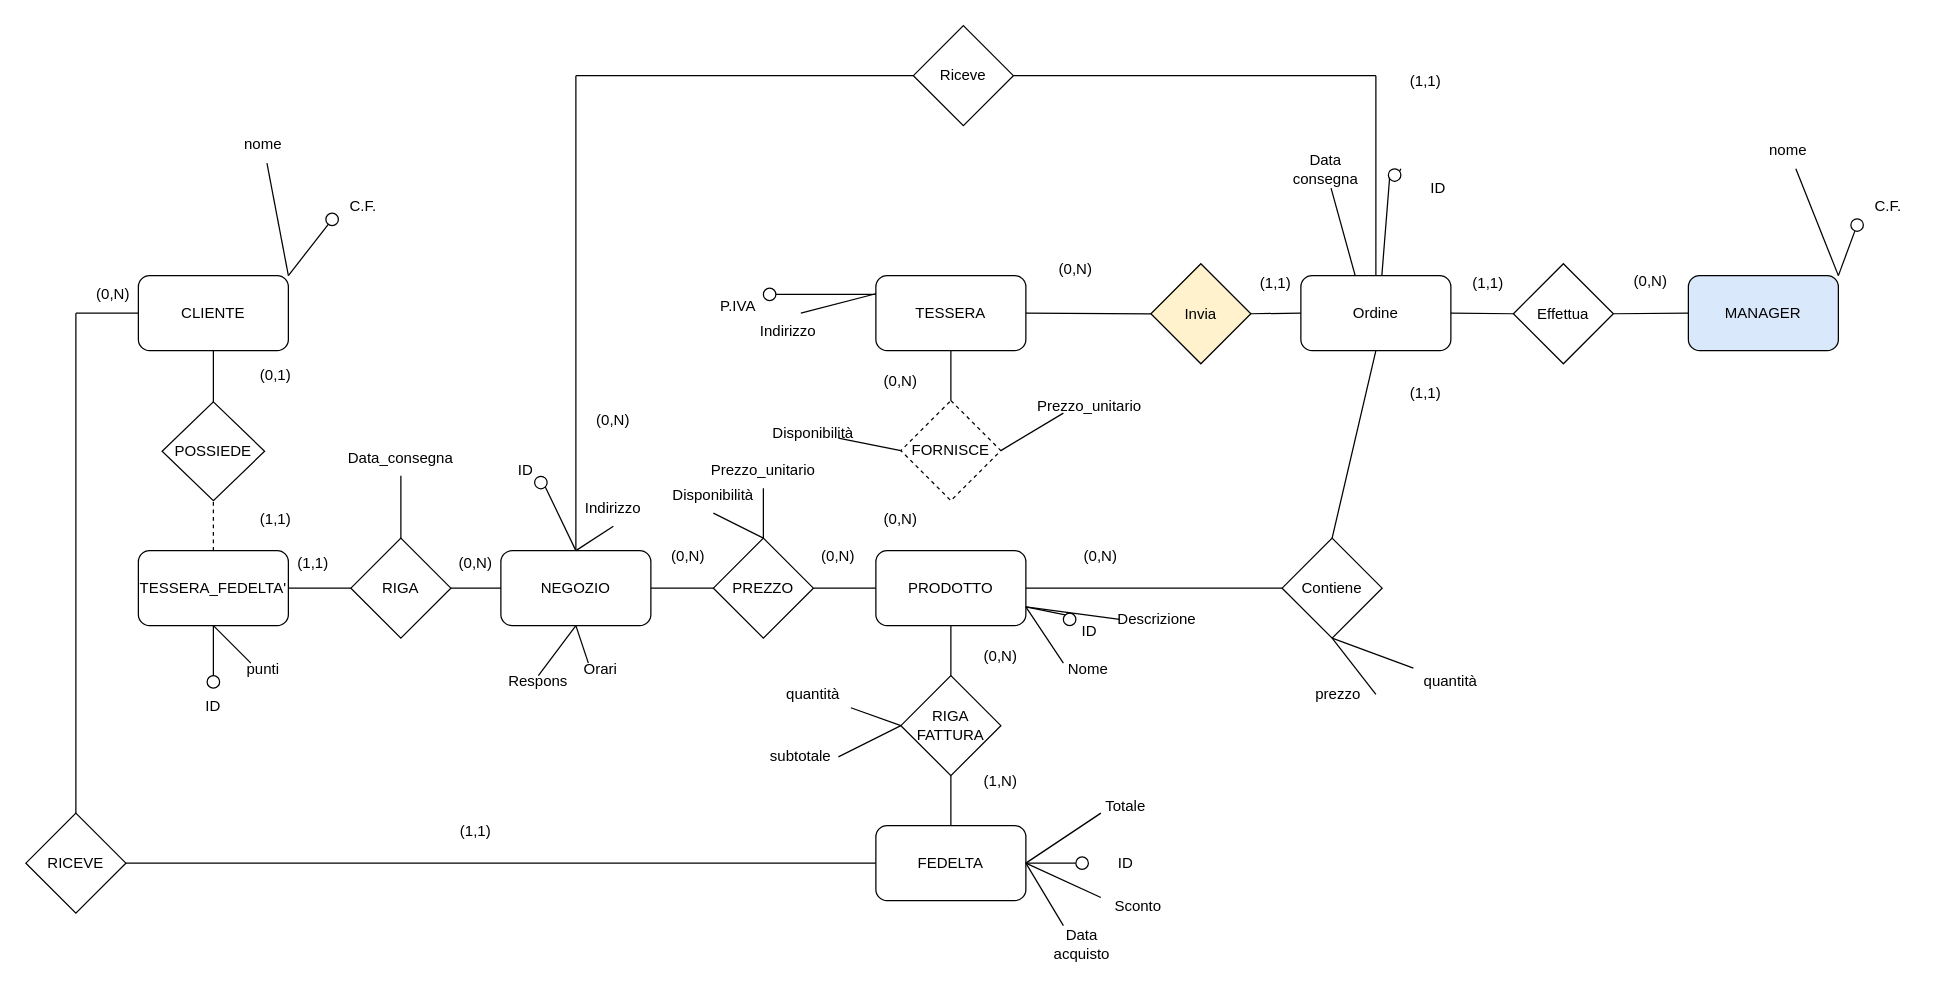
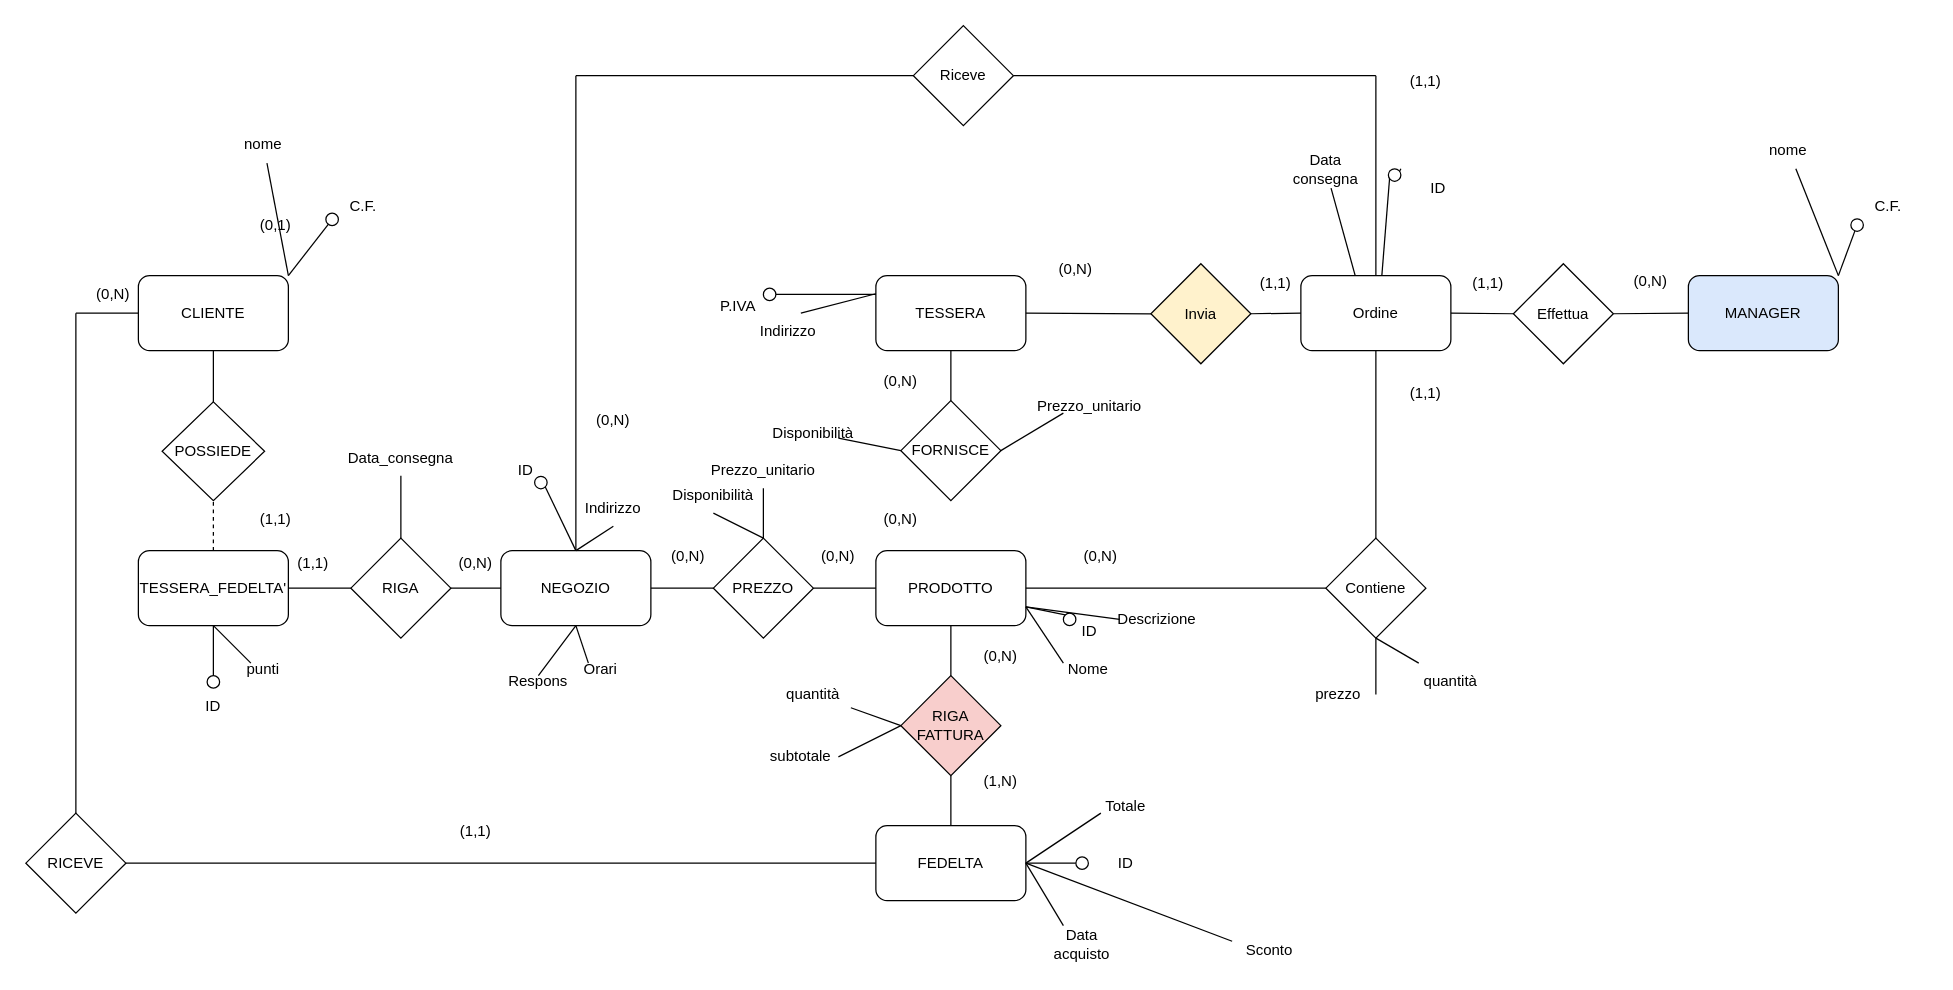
(276, 375) -> (276, 225)
(951, 451) -> (951, 451)
(1332, 588) -> (1376, 588)
(951, 726) -> (951, 726)
(1138, 907) -> (1269, 951)
